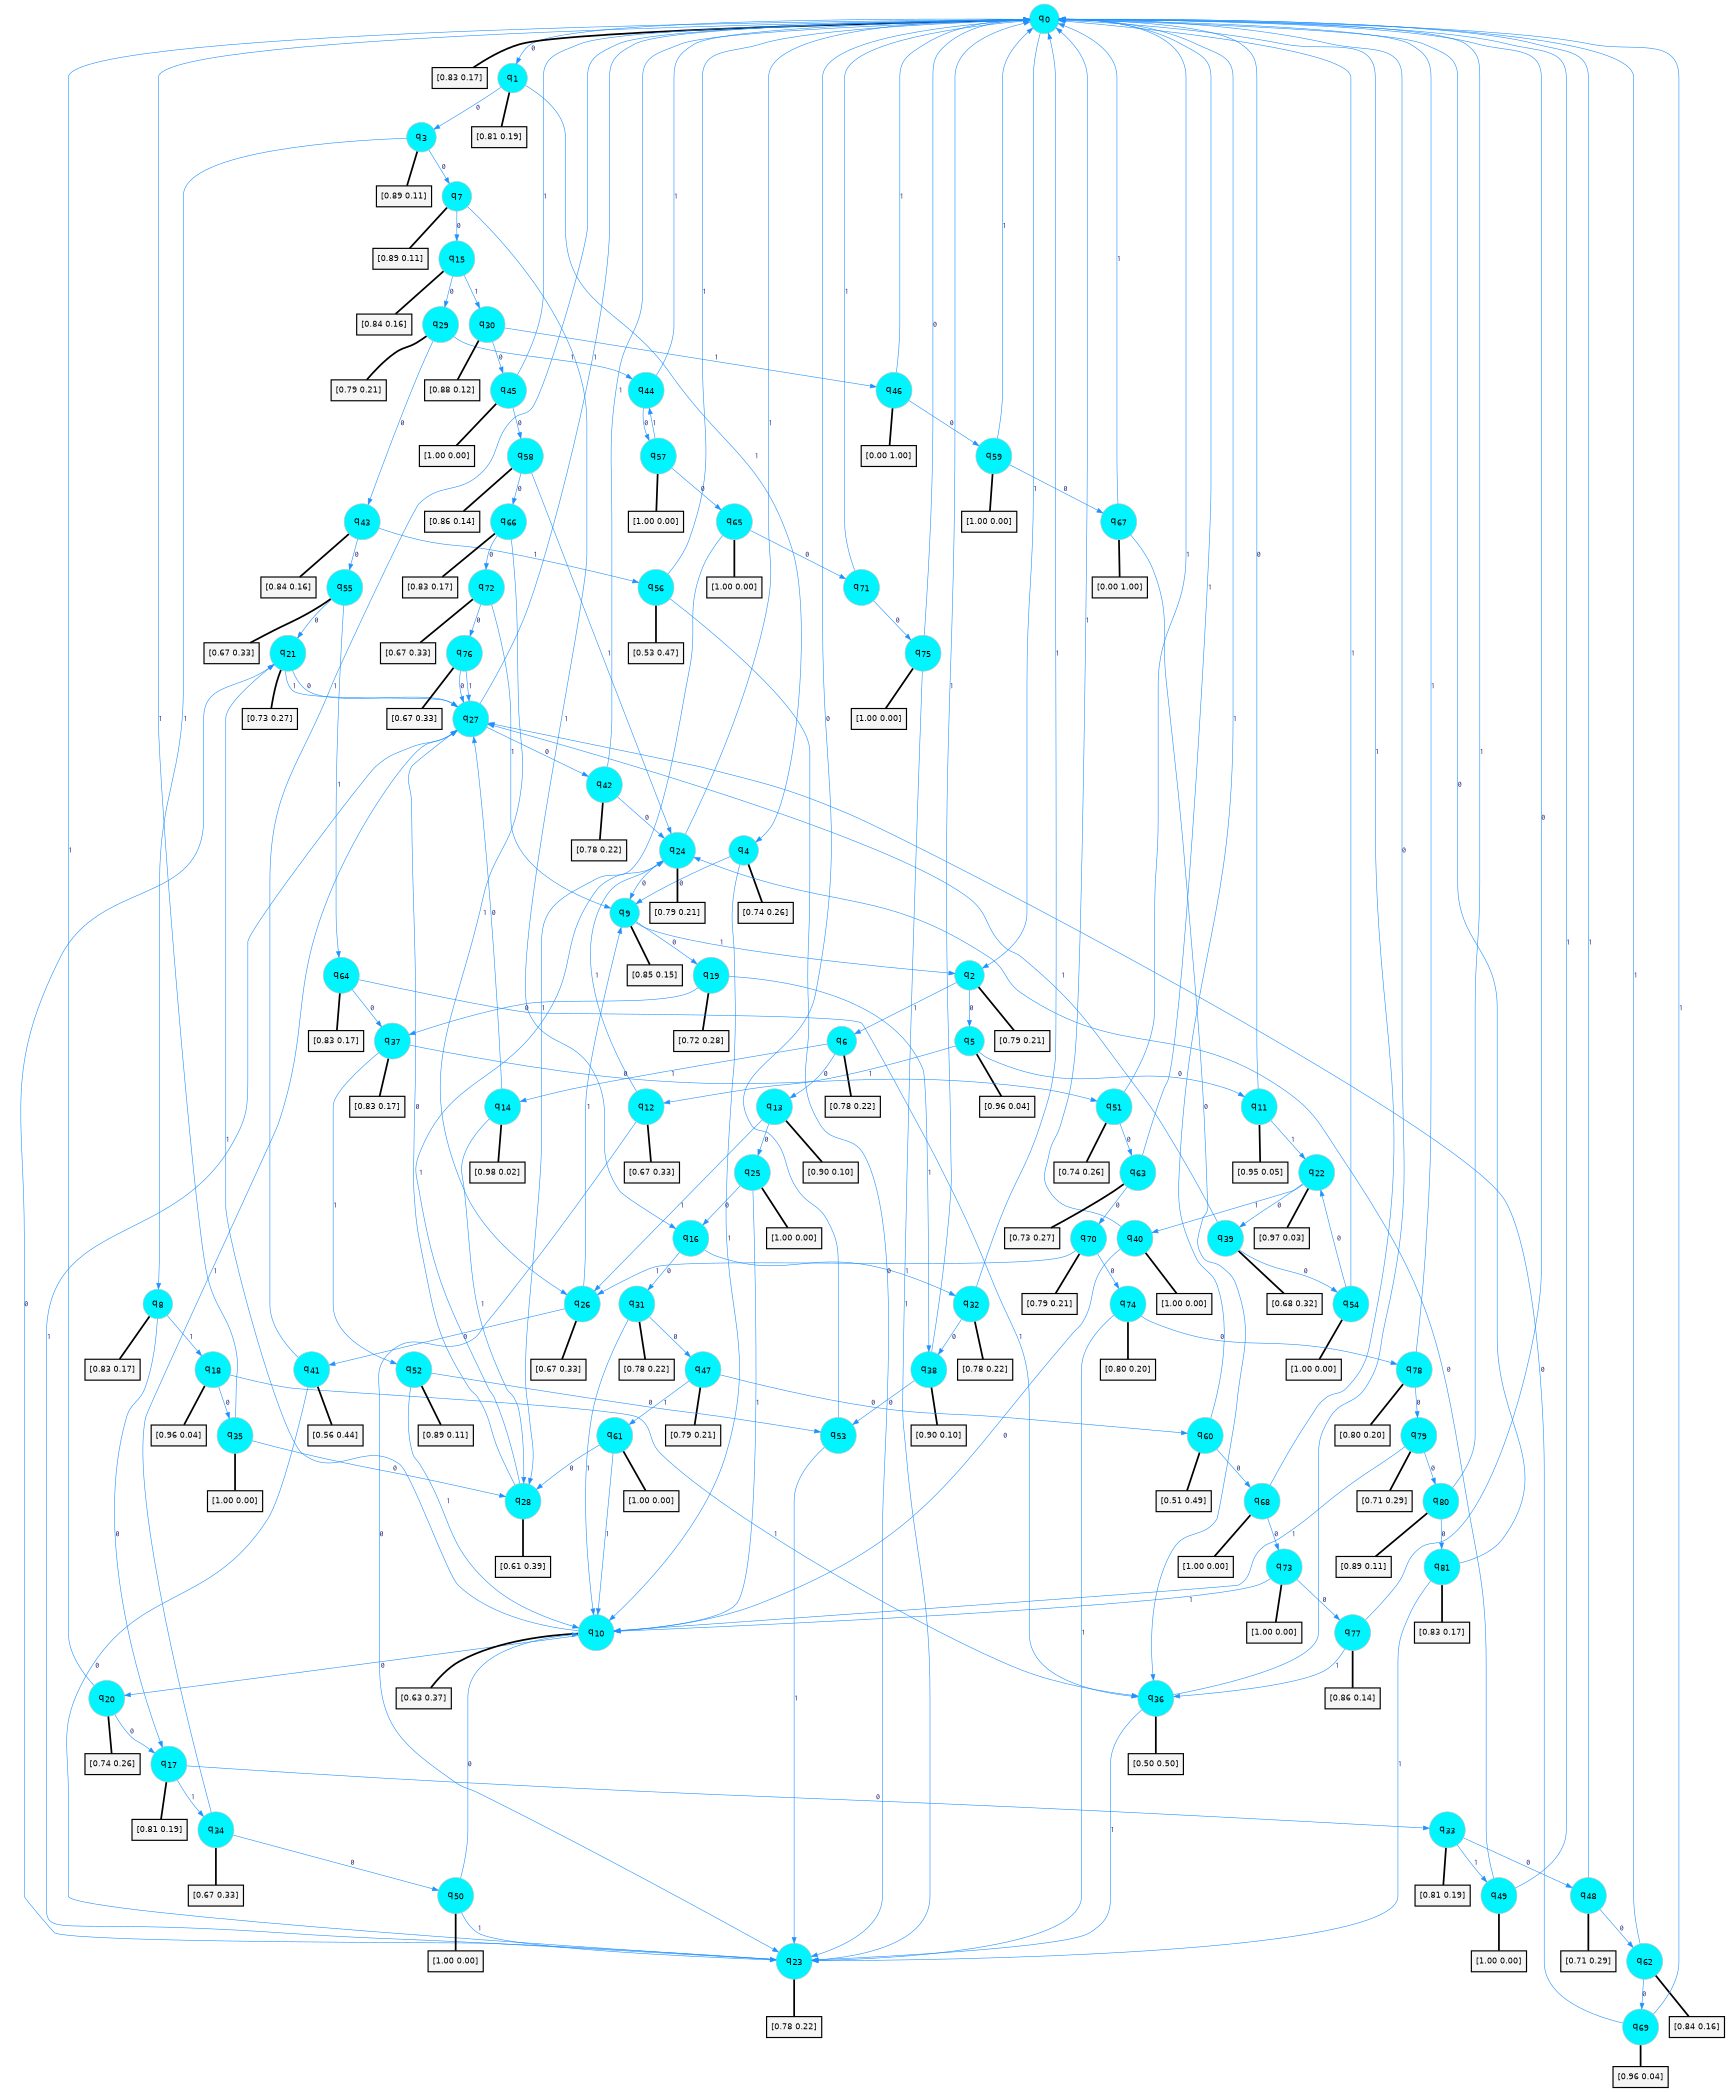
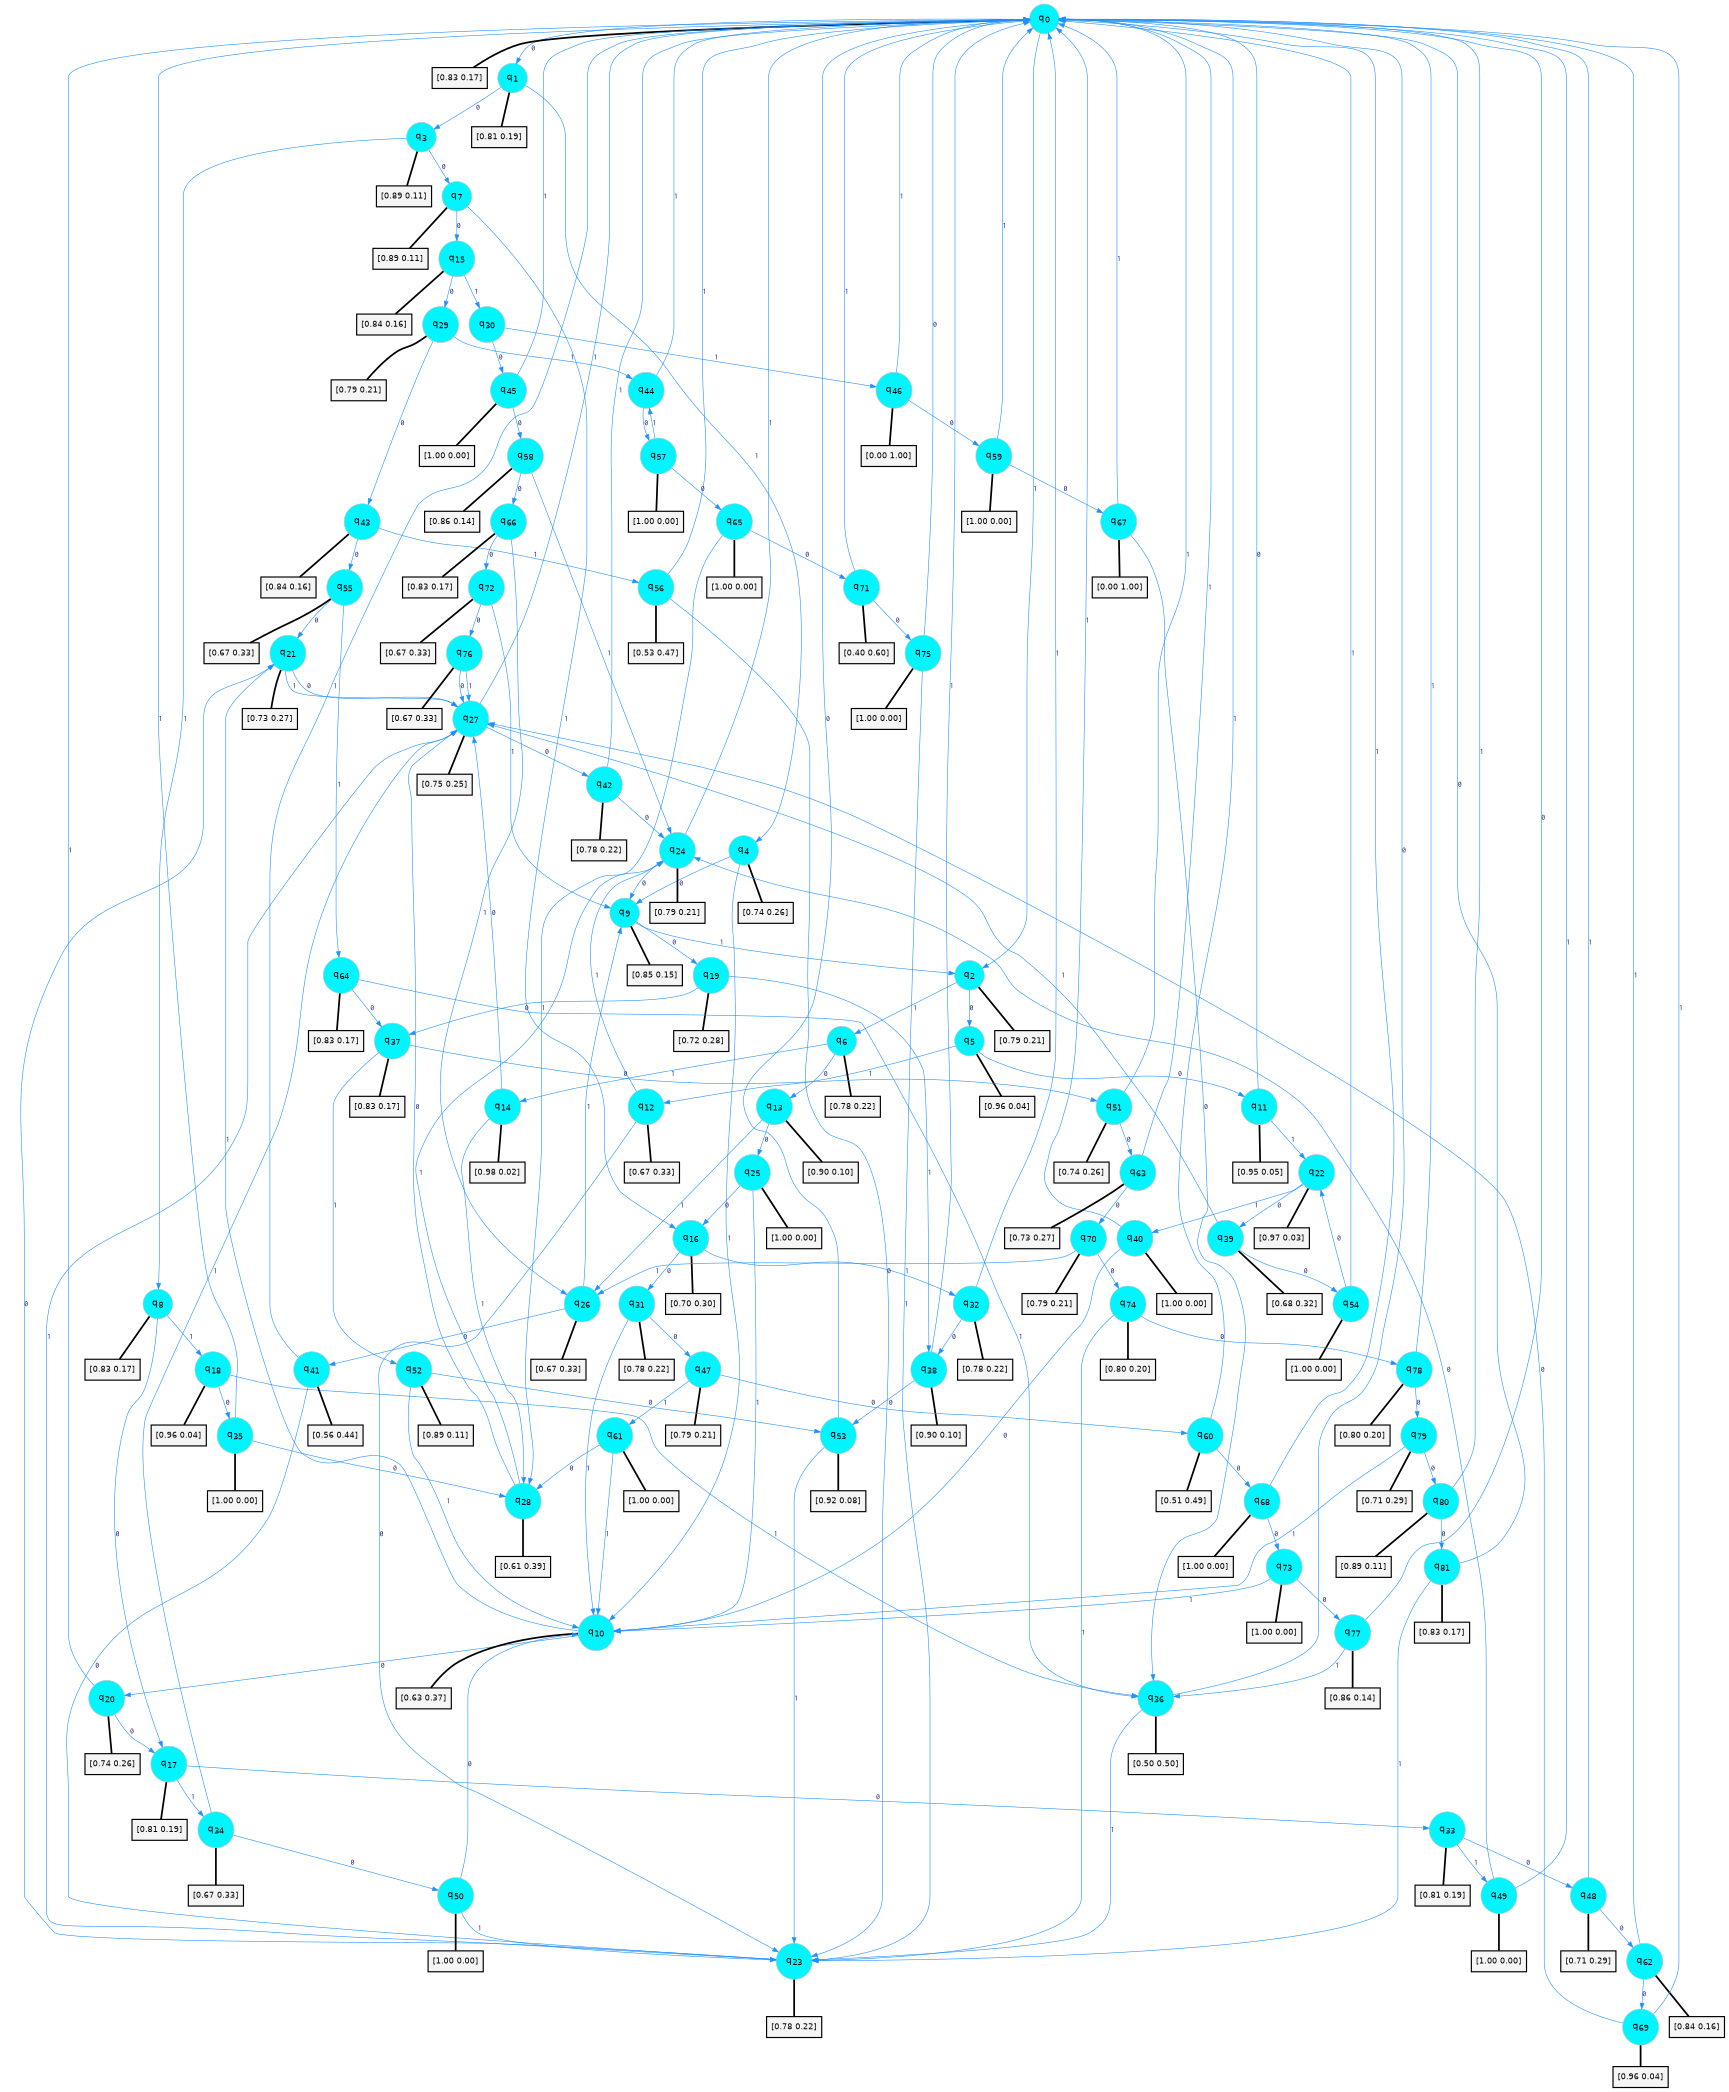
(452, 390) -> none
none -> (867, 653)
none -> (445, 785)
none -> (693, 1304)
none -> (838, 1501)
